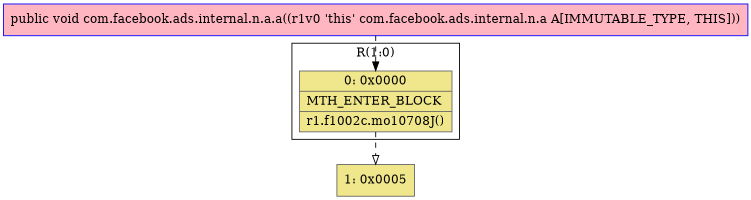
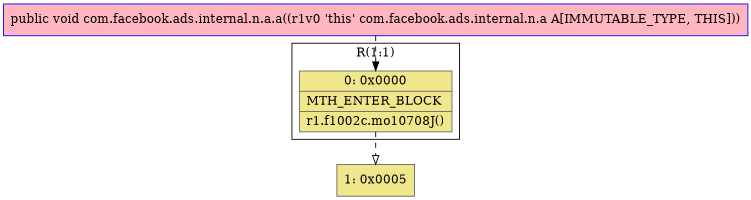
(376, 53) -> (376, 53)
